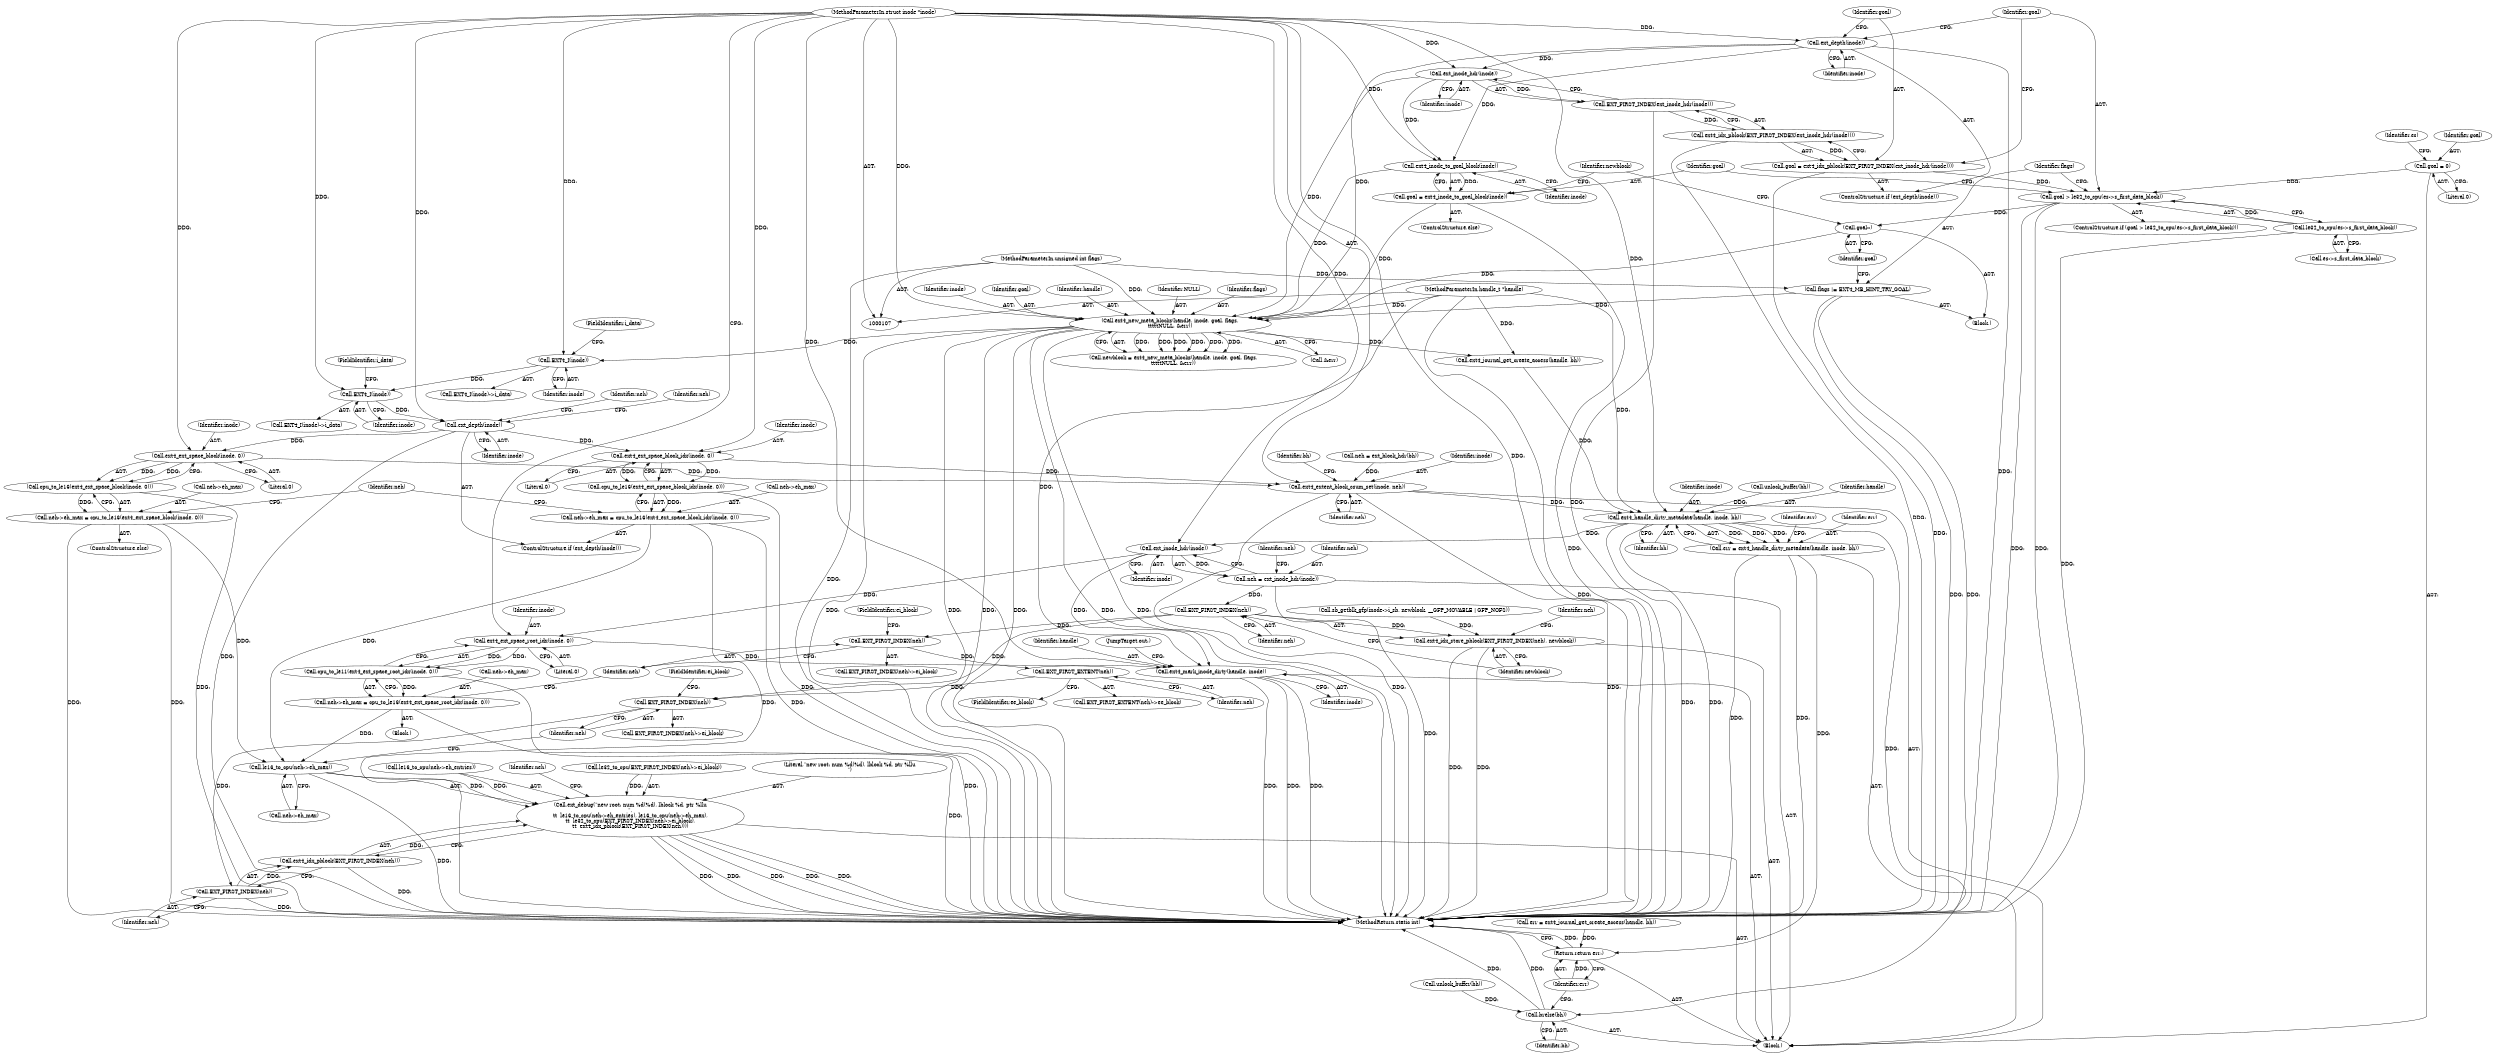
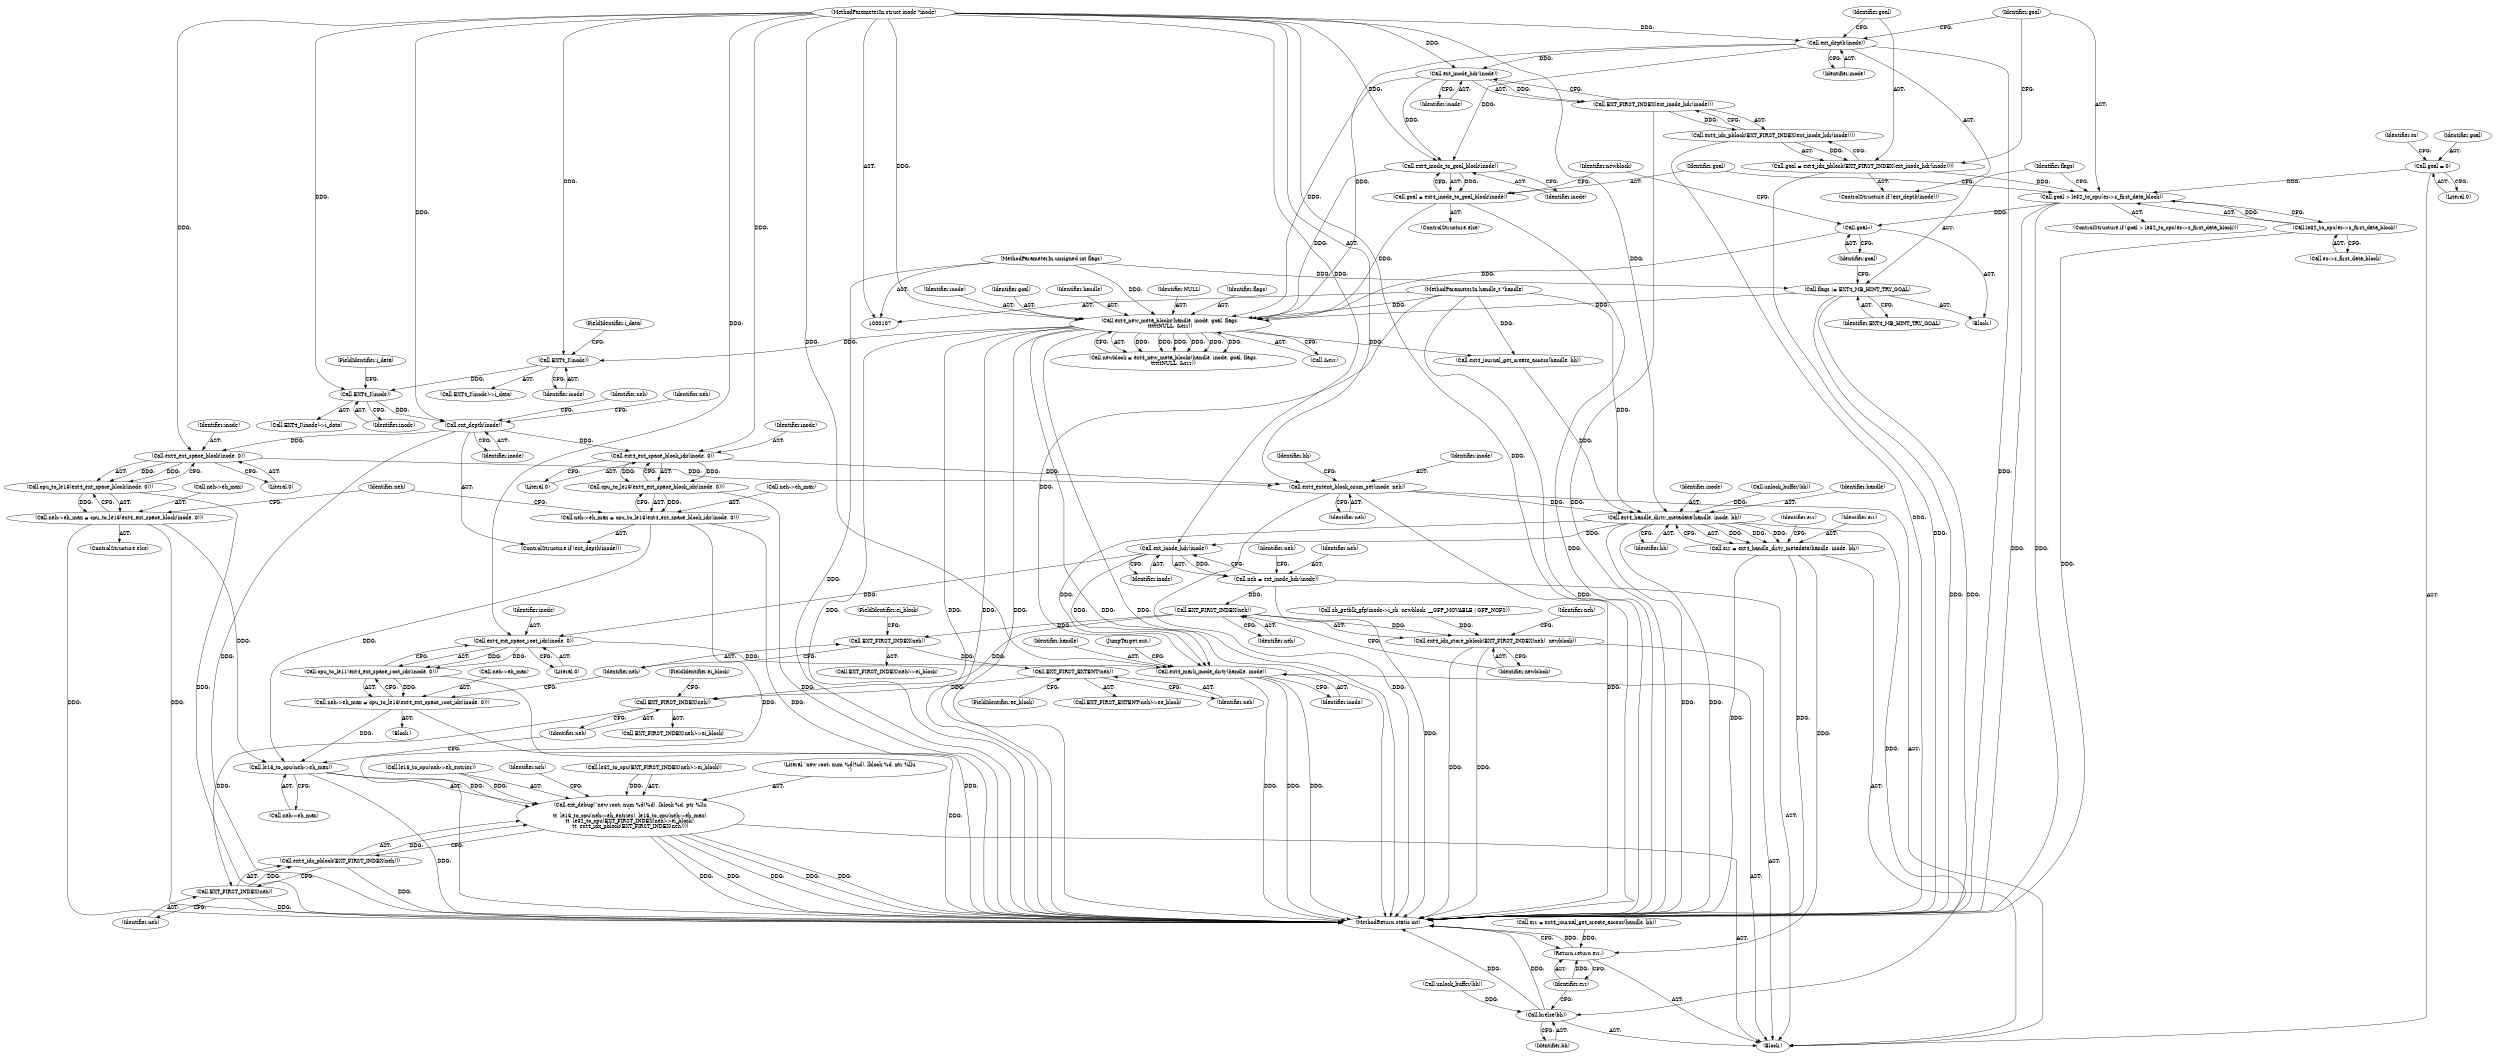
(737, 324) -> (737, 324)
none -> (1892, 324)
(1380, 457) -> none
none -> (1225, 534)
(1059, 692) -> (1038, 689)
